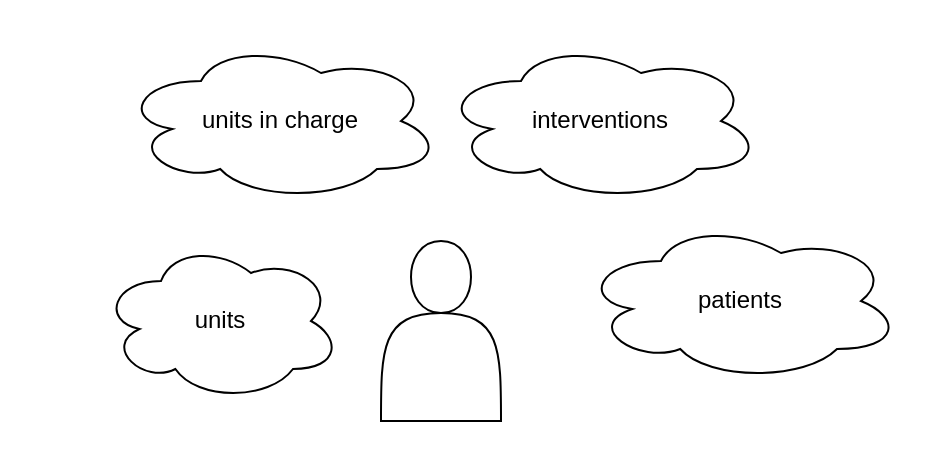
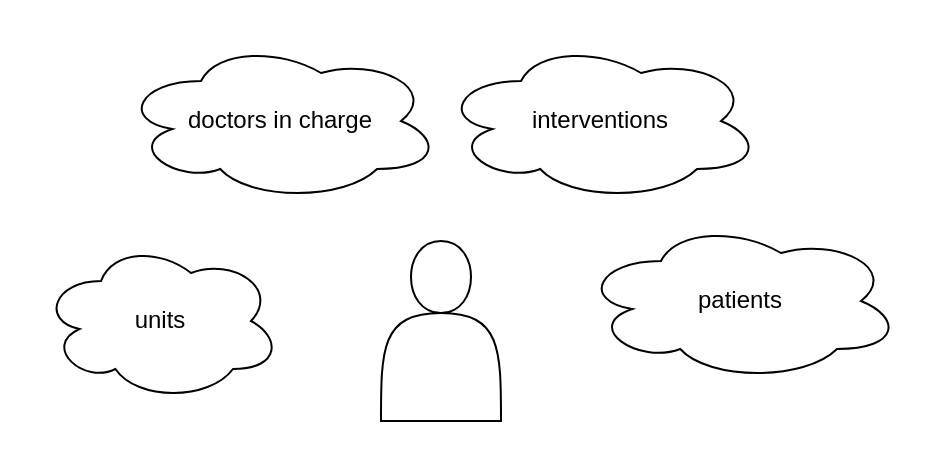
(281, 121) -> (281, 121)
(221, 321) -> (161, 321)
